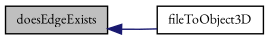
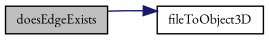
(139, 29) -> (125, 11)
